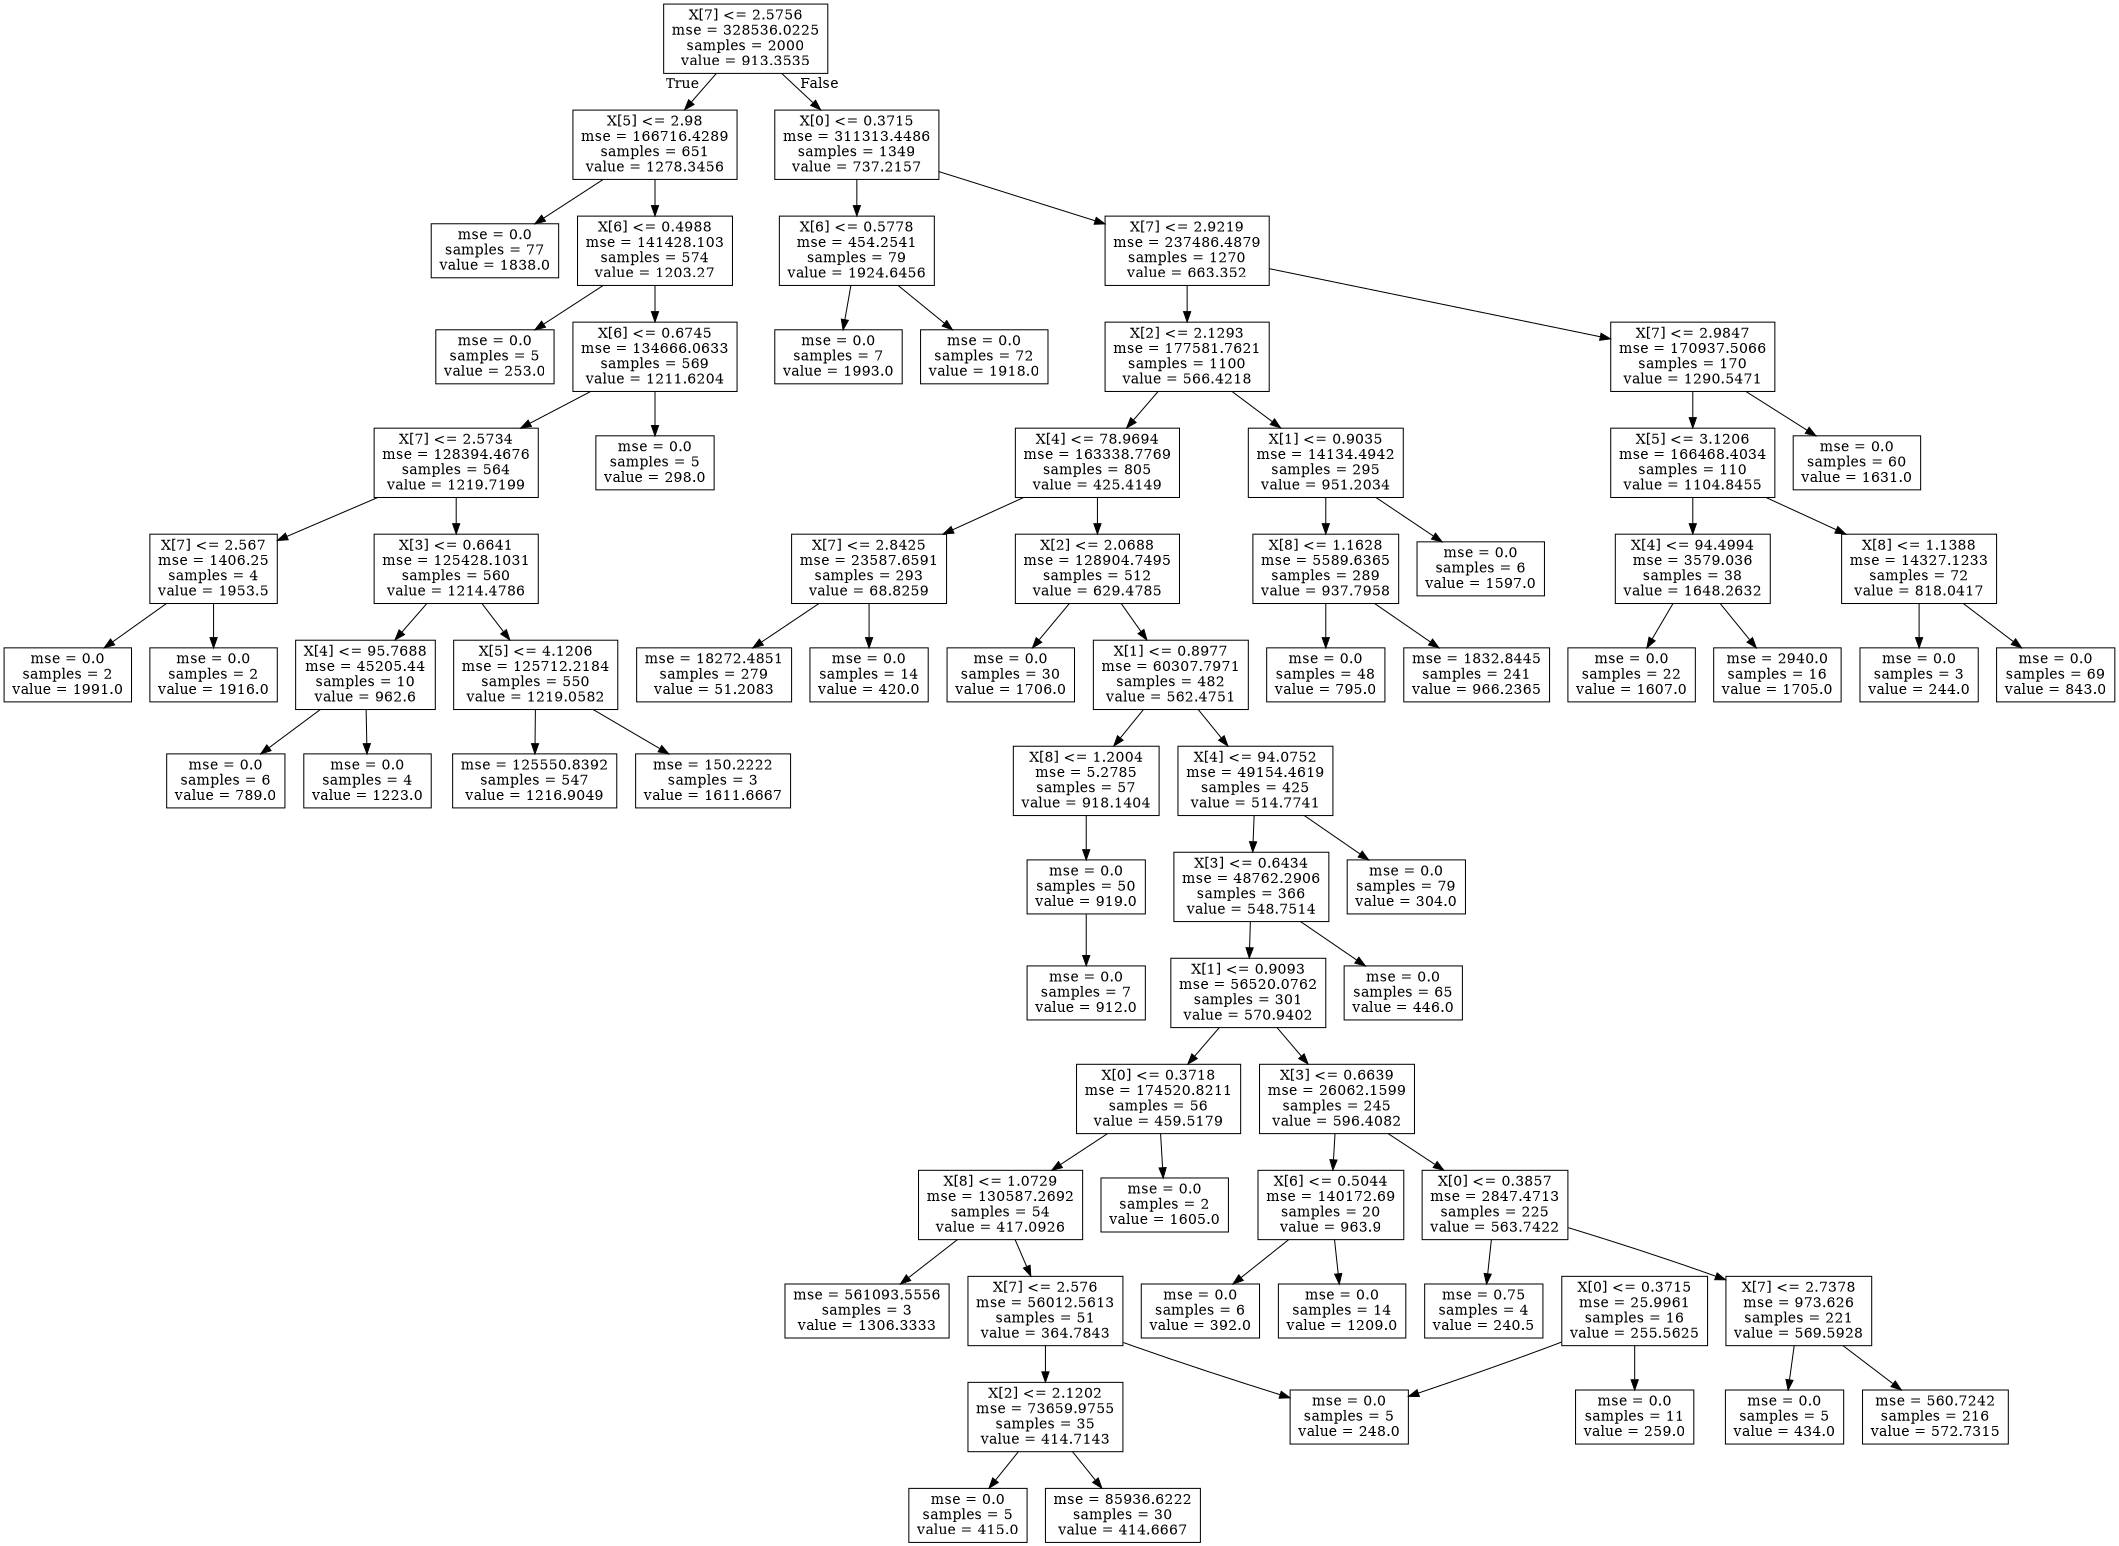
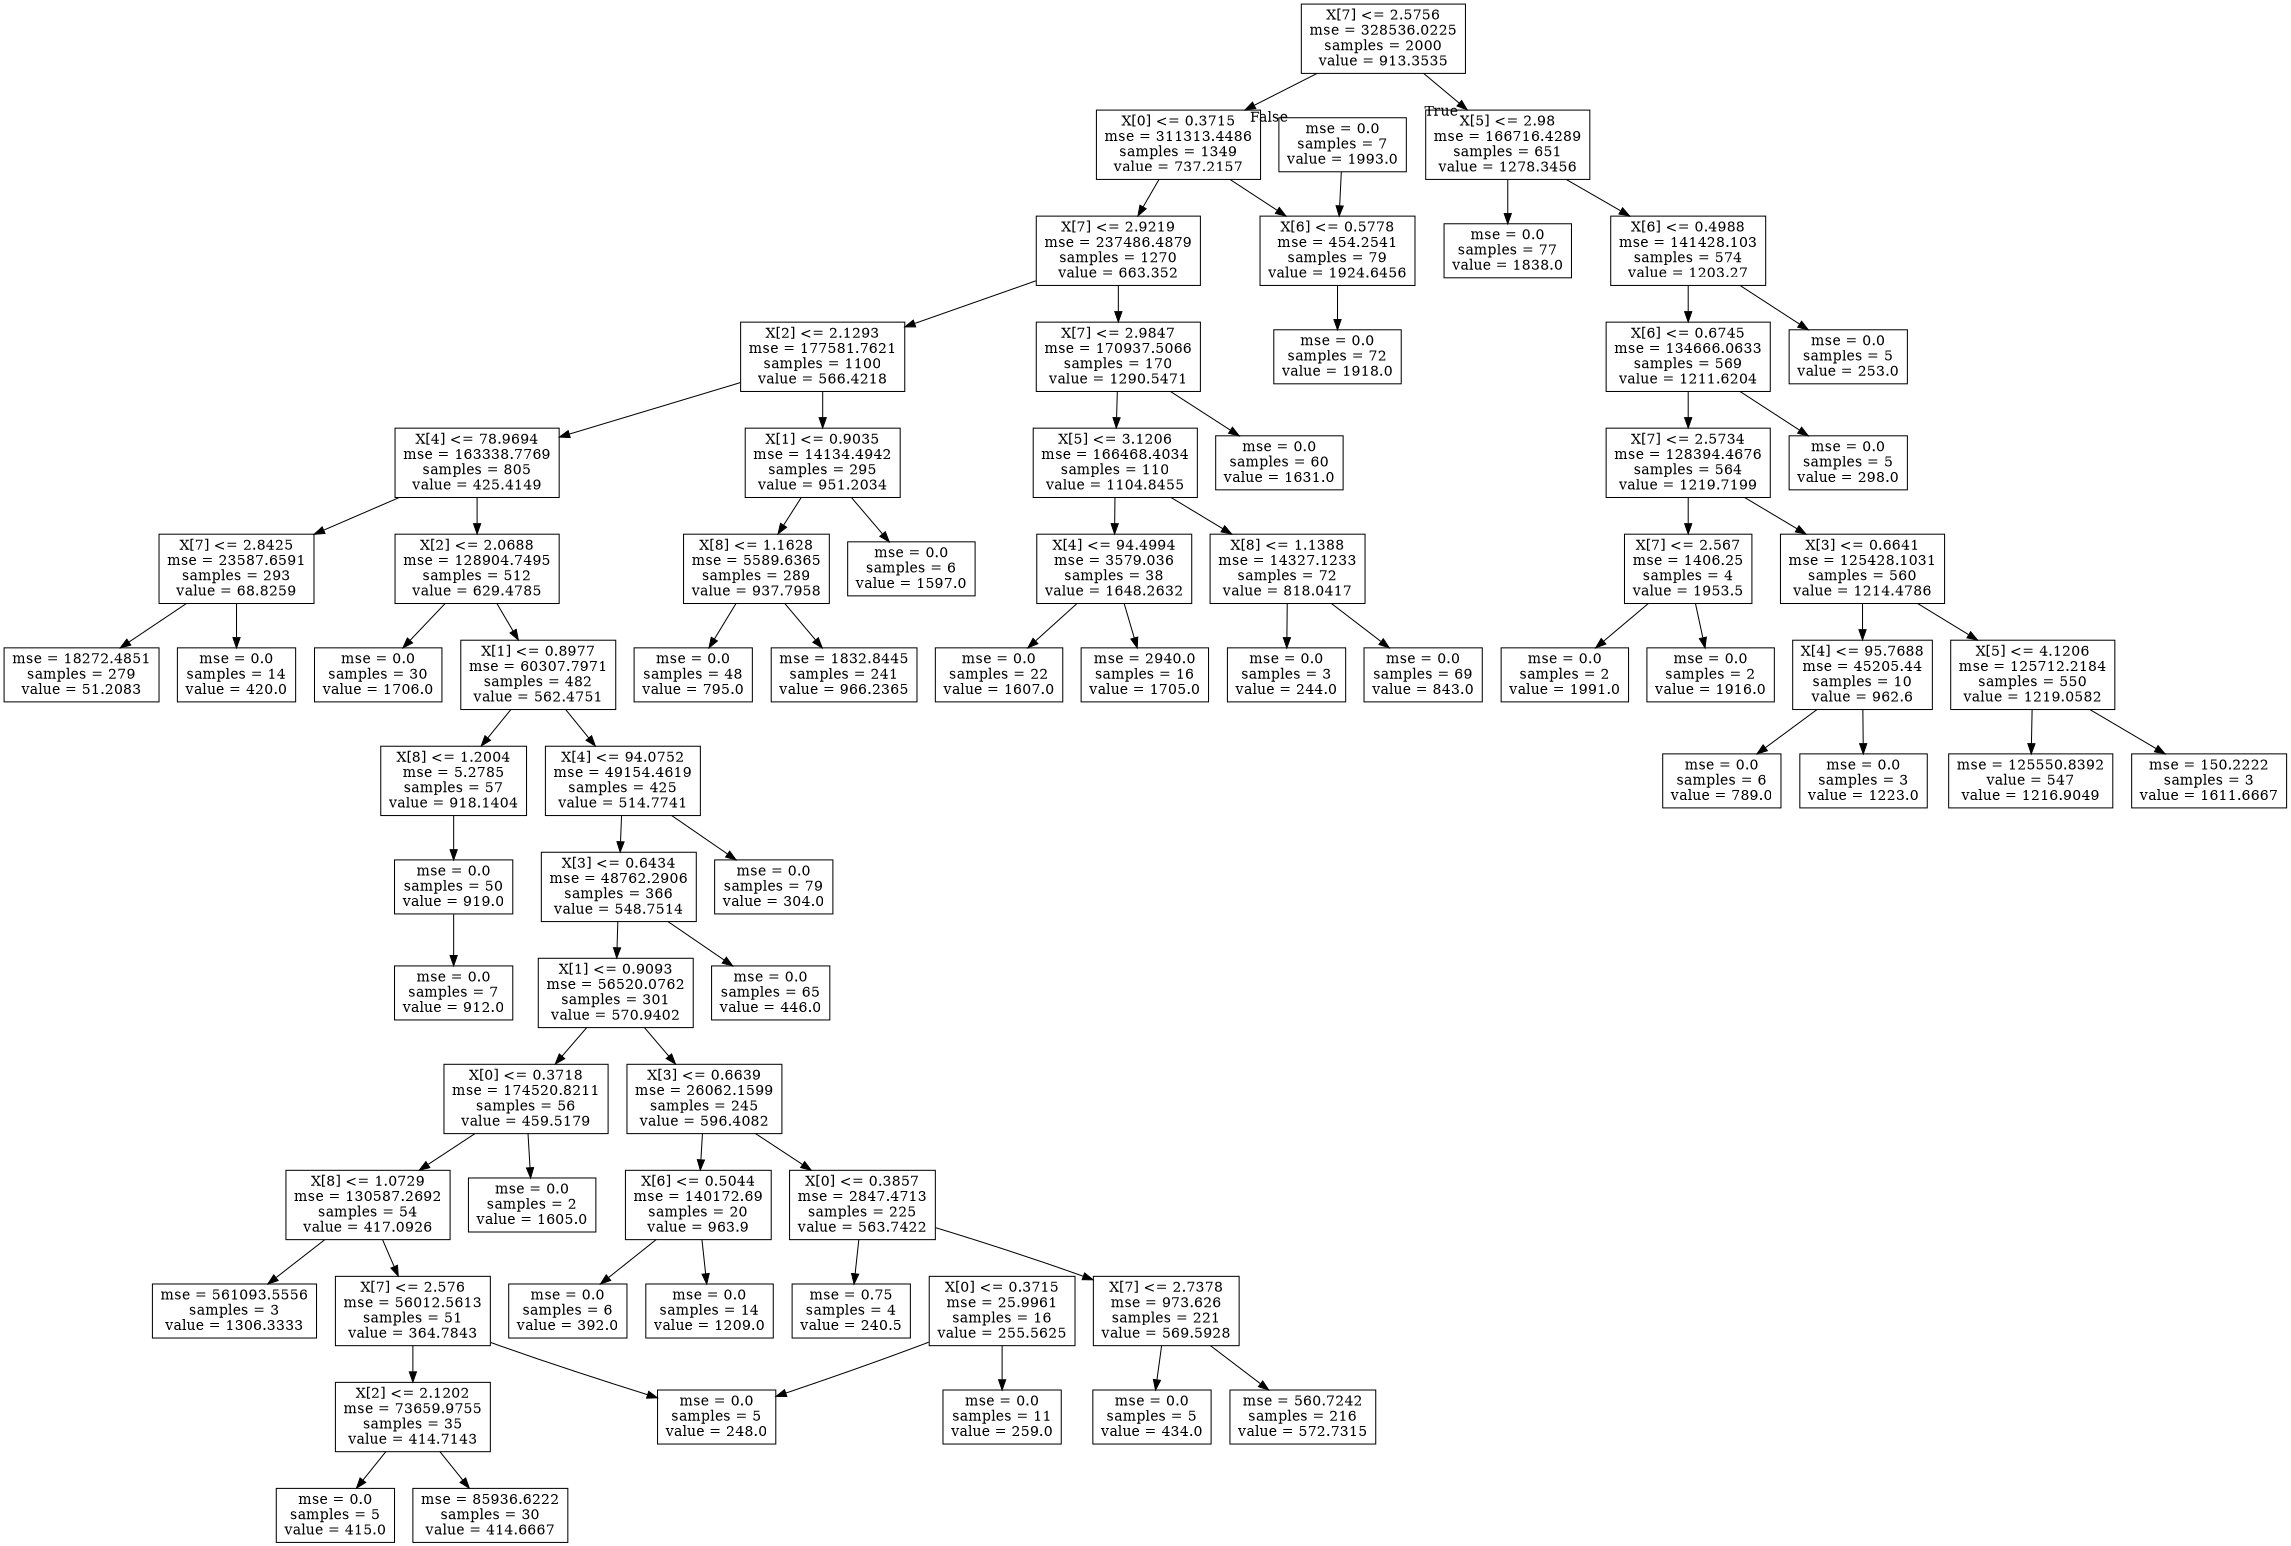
(848, 303) -> (1340, 189)
(368, 781) -> (1864, 781)
(535, 781) -> (2031, 781)
